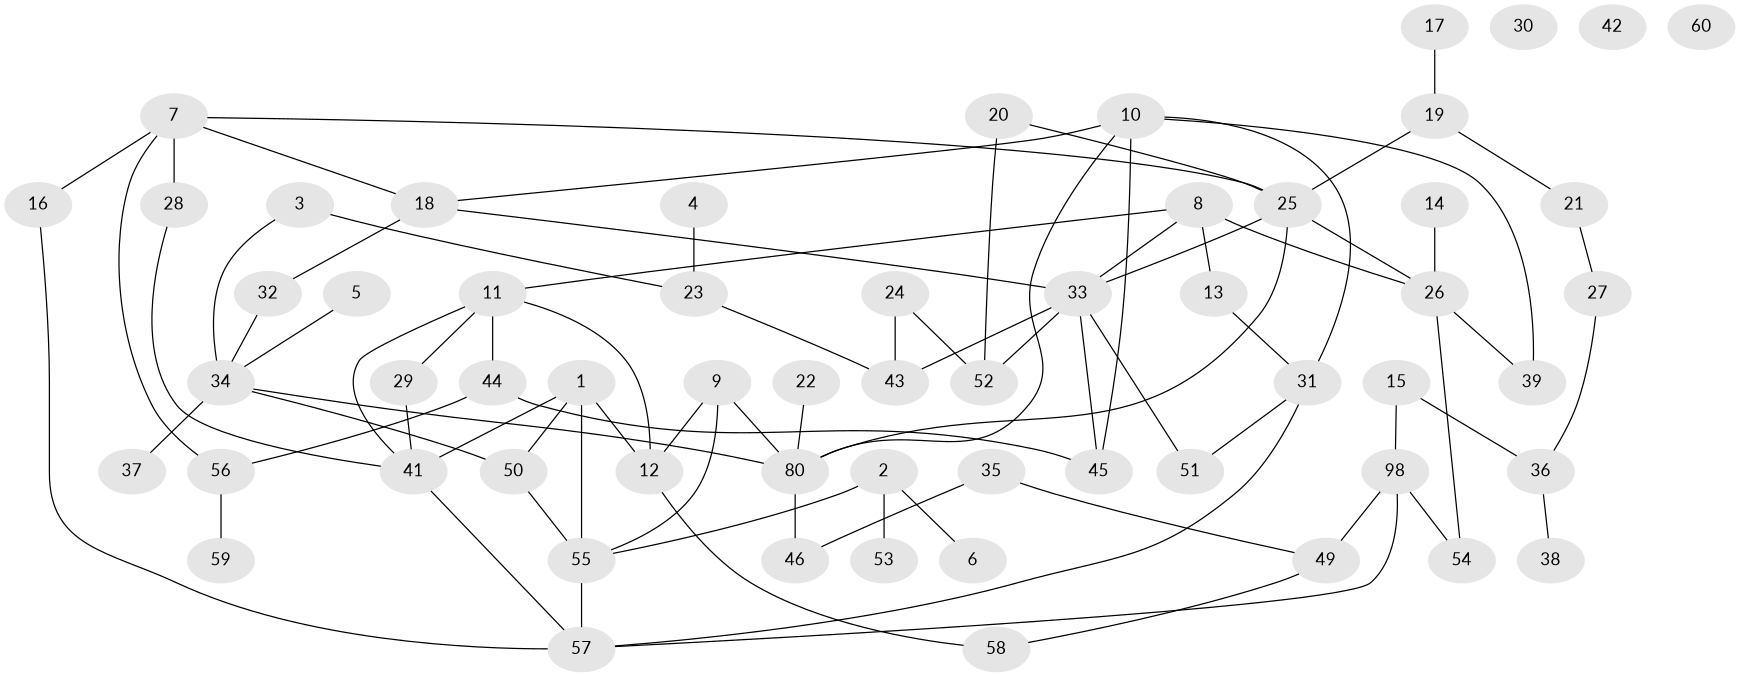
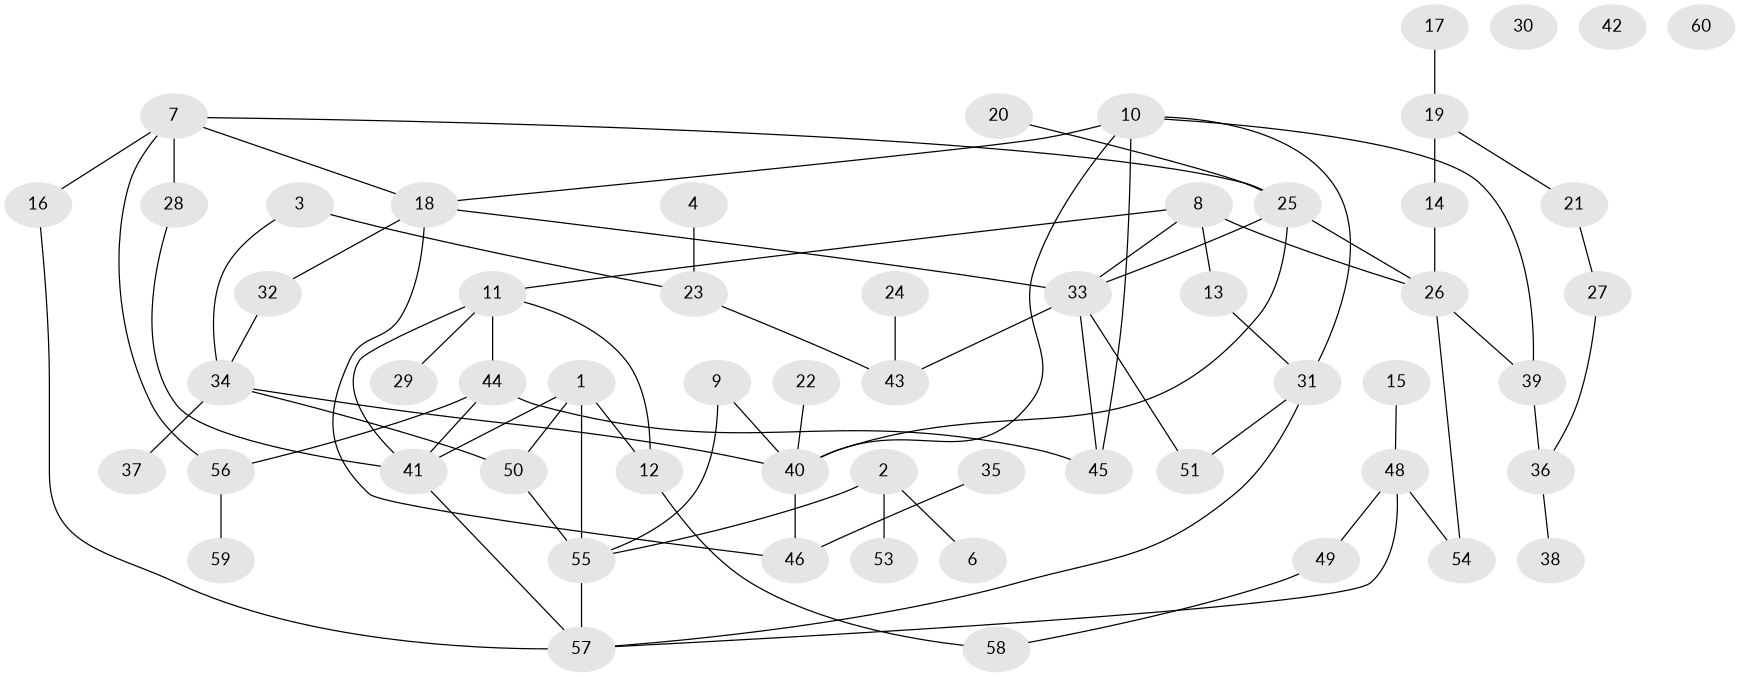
(1361, 161) -> (1435, 168)
(357, 294) -> none
(984, 383) -> none
(687, 422) -> none
(409, 427) -> (453, 427)
(1469, 427) -> (1537, 427)
(795, 472) -> (795, 472)
(1395, 472) -> (1395, 472)
none -> (412, 505)
(1157, 521) -> none
